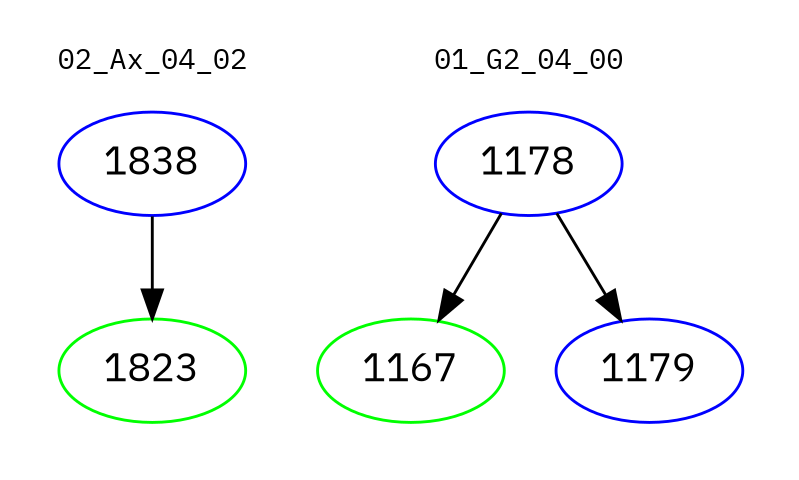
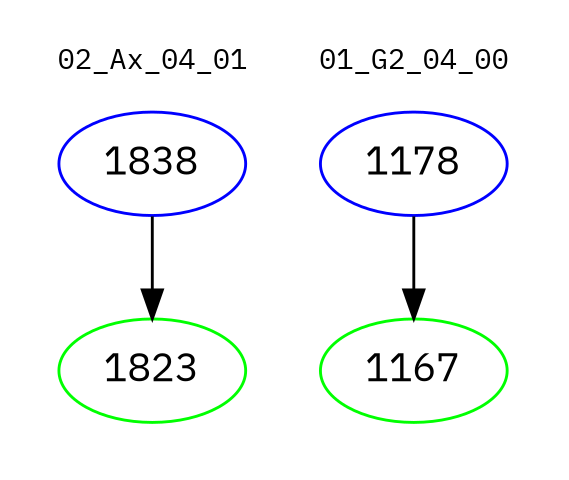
(154, 62) -> (154, 62)
(649, 371) -> none
